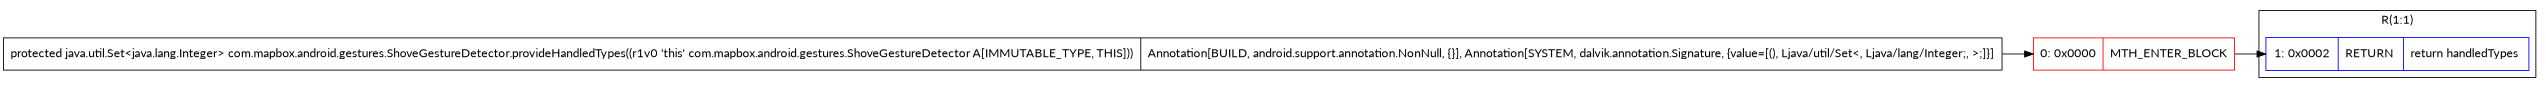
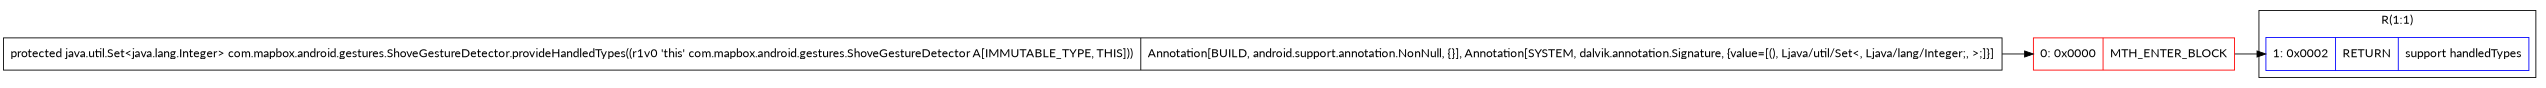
(2464, 54) -> (2464, 54)
